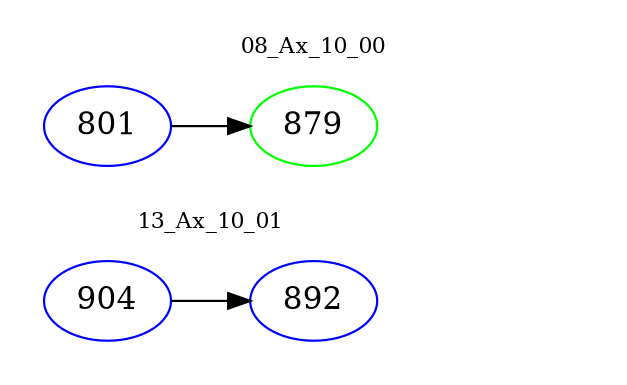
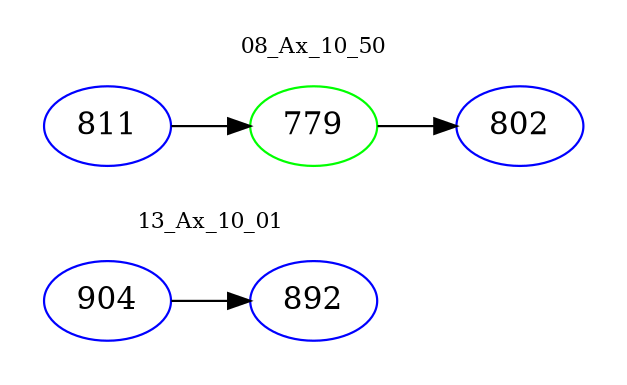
(314, 48) -> (314, 48)
(108, 126) -> (108, 126)
(314, 126) -> (314, 126)
none -> (520, 126)
